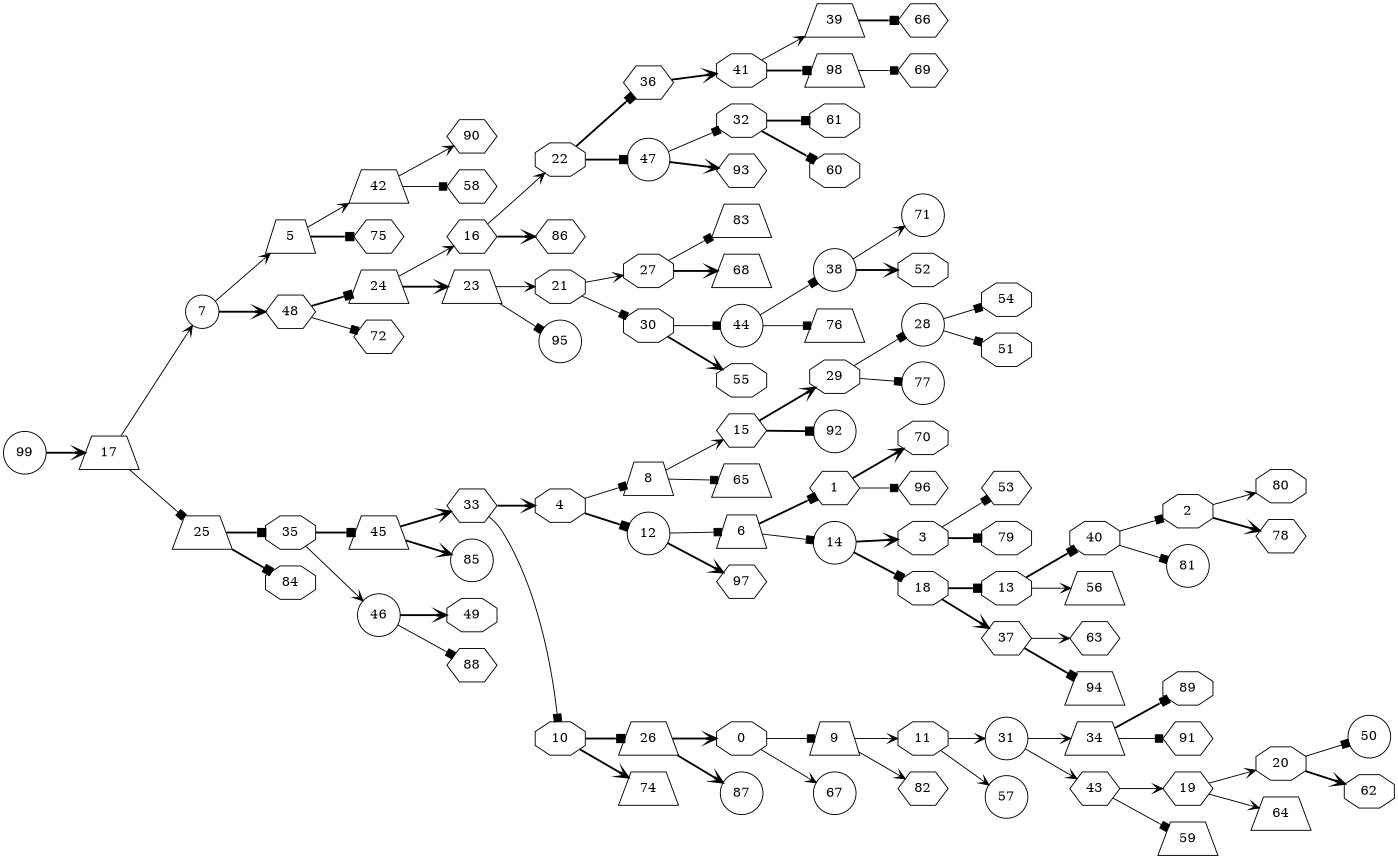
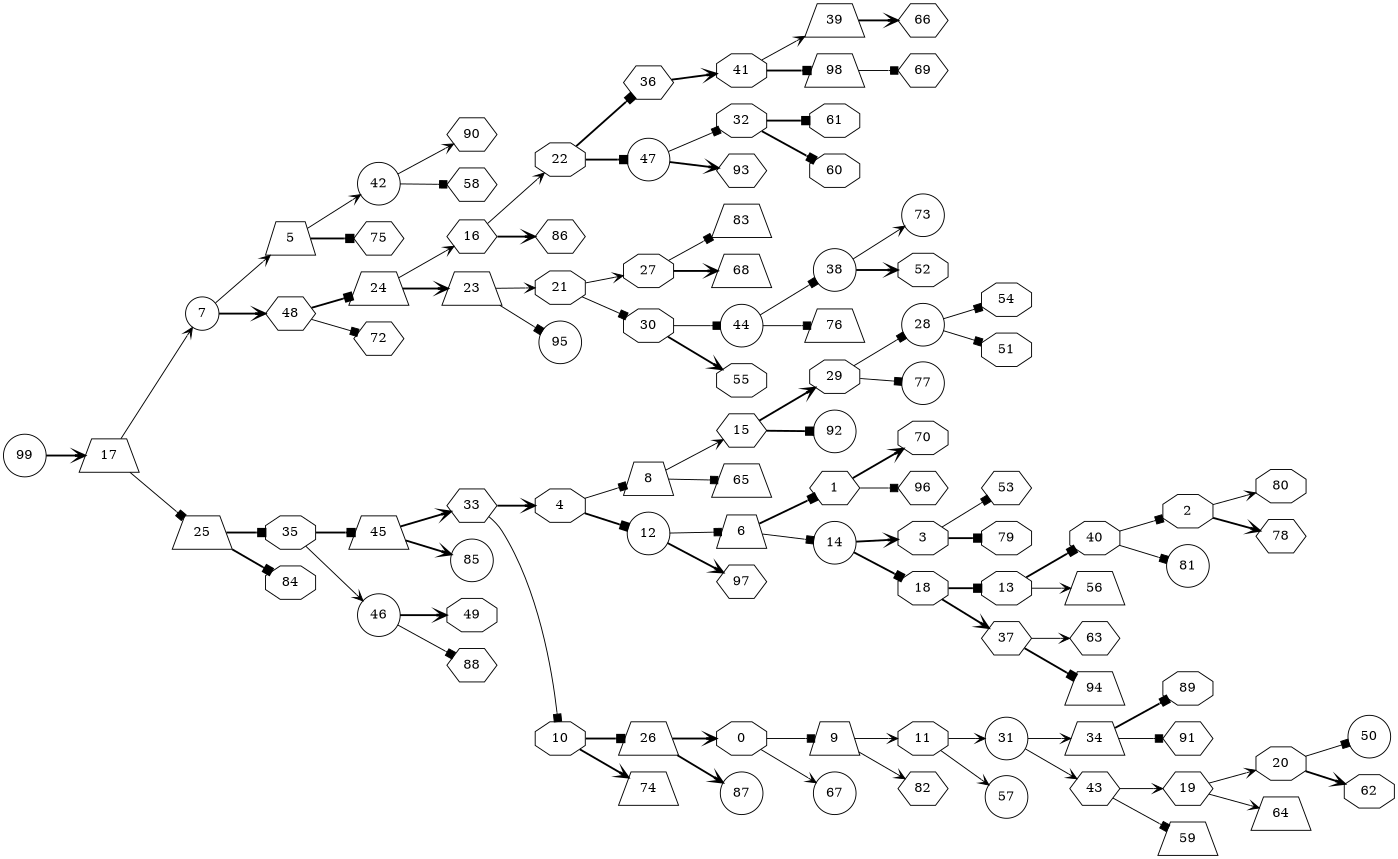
(874, 20) -> (874, 20)
(379, 186) -> (379, 184)
(923, 215) -> (923, 215)
